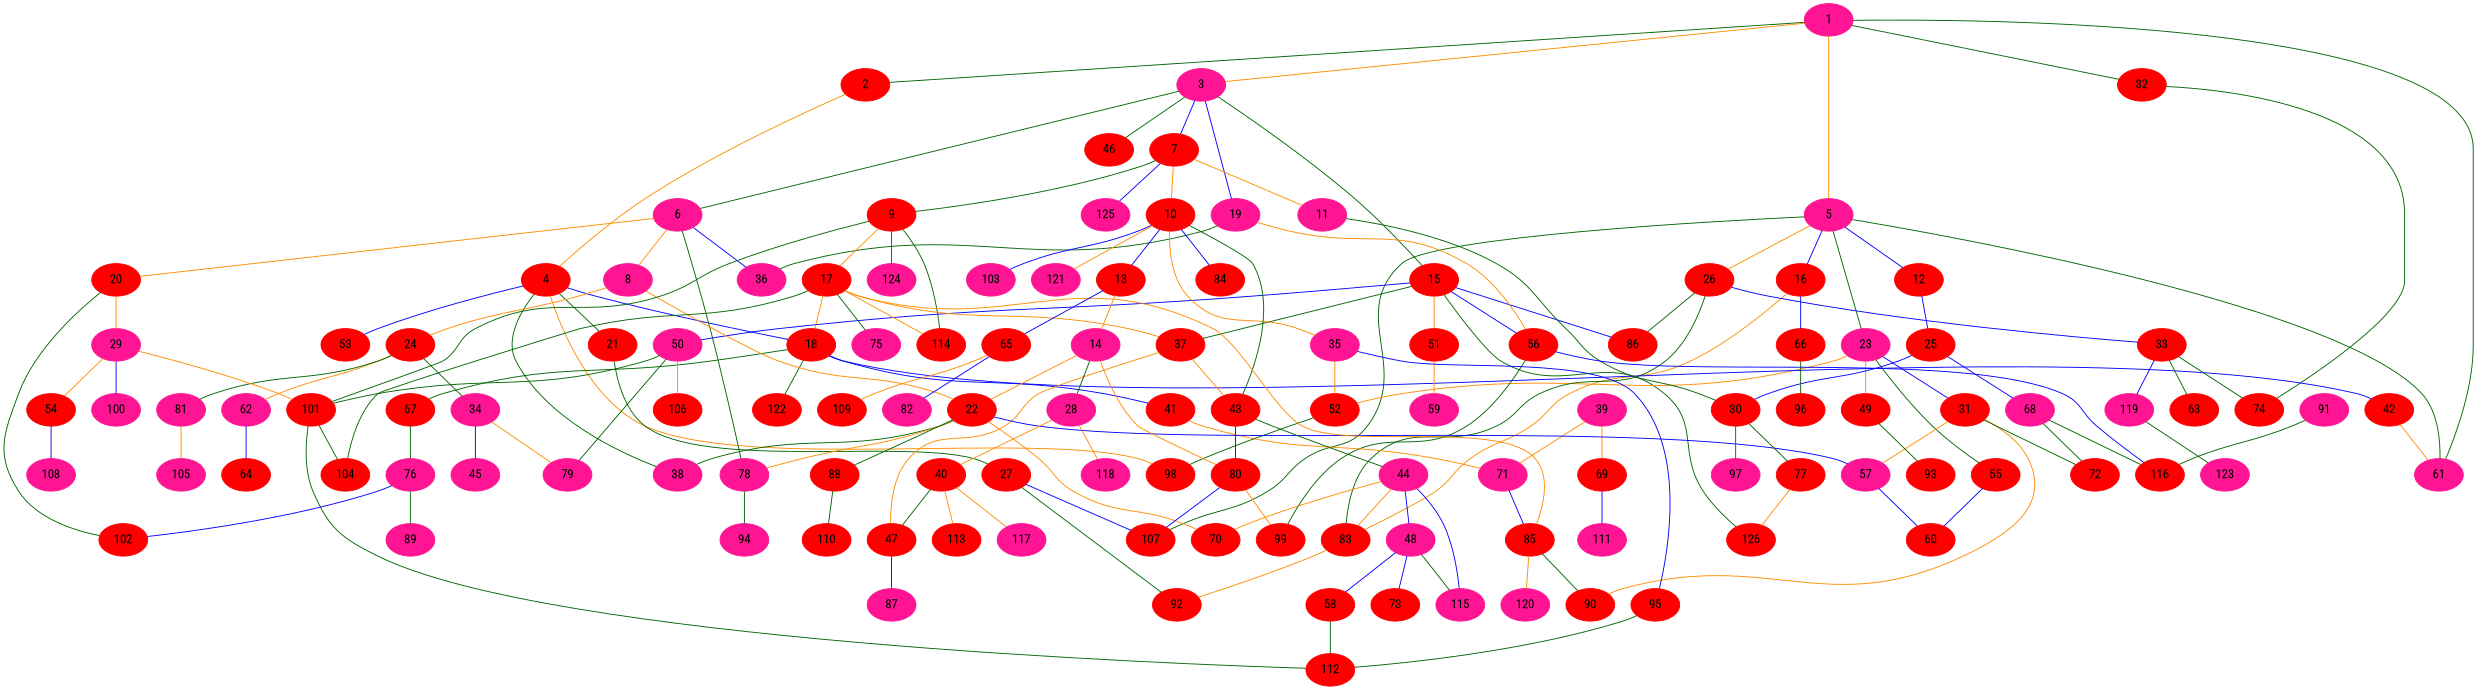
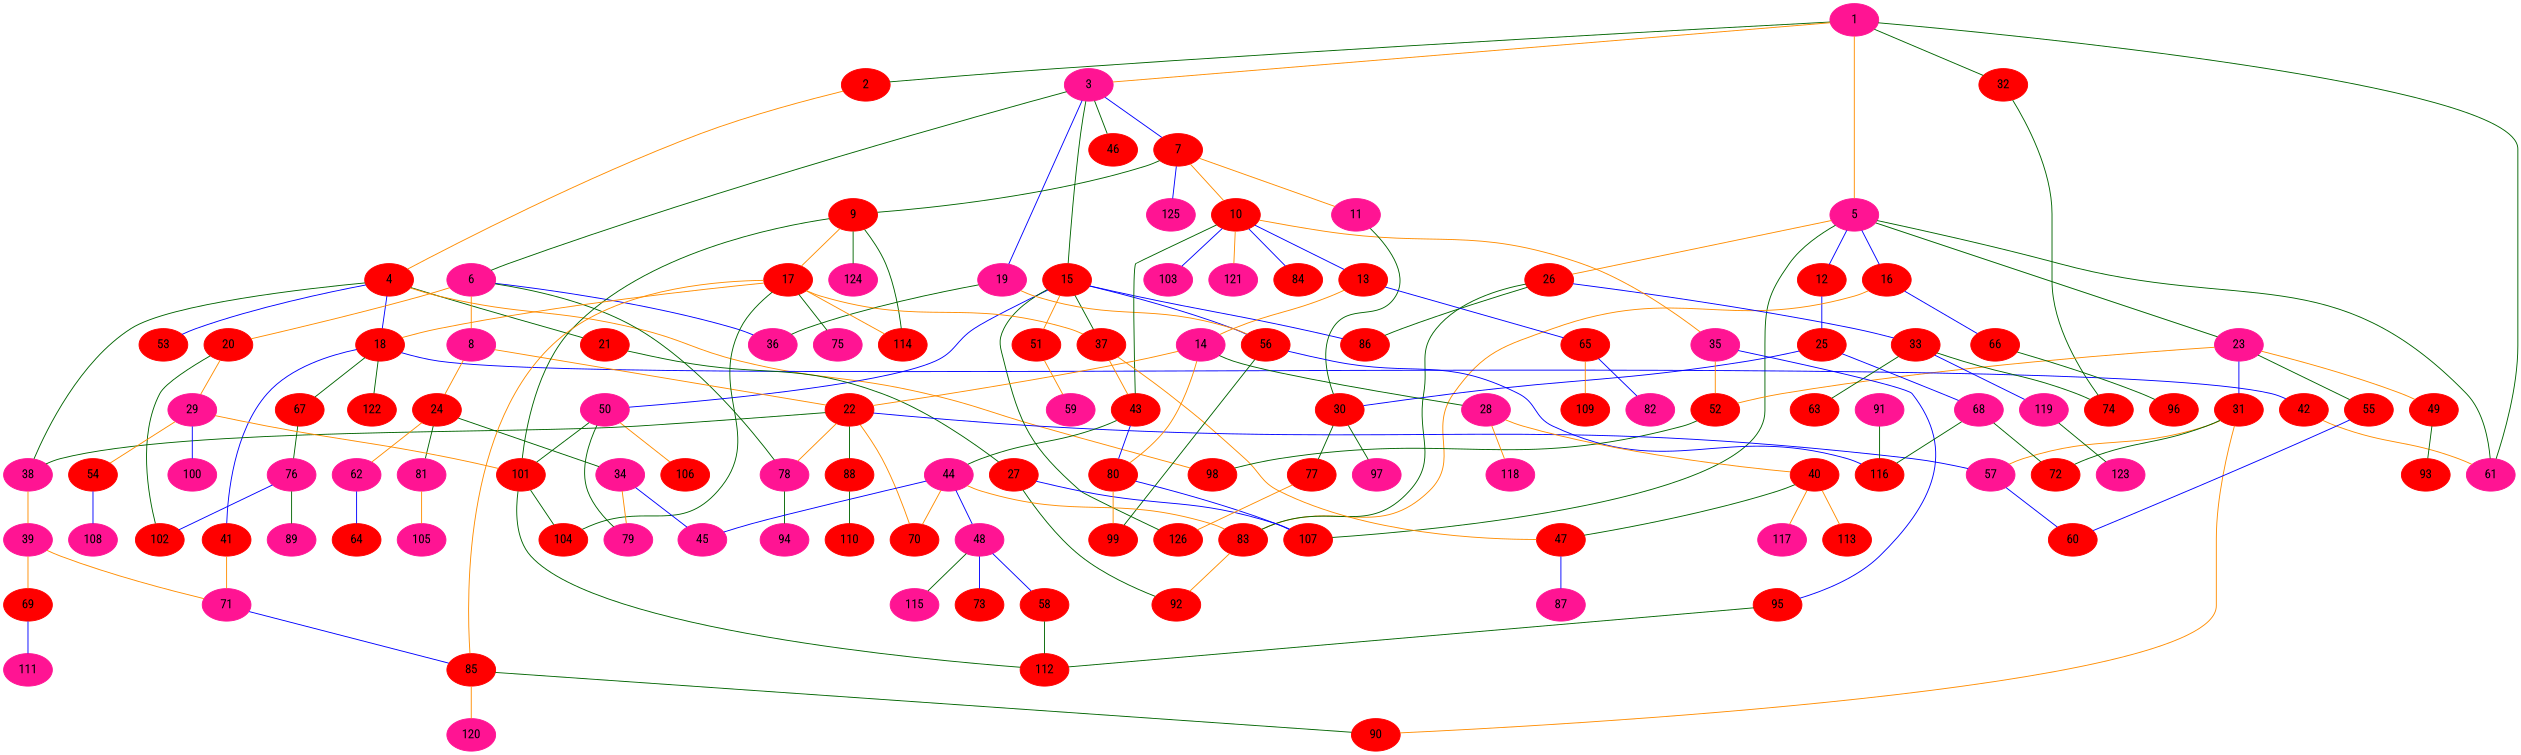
none -> (28, 507)
(1448, 534) -> (825, 505)
